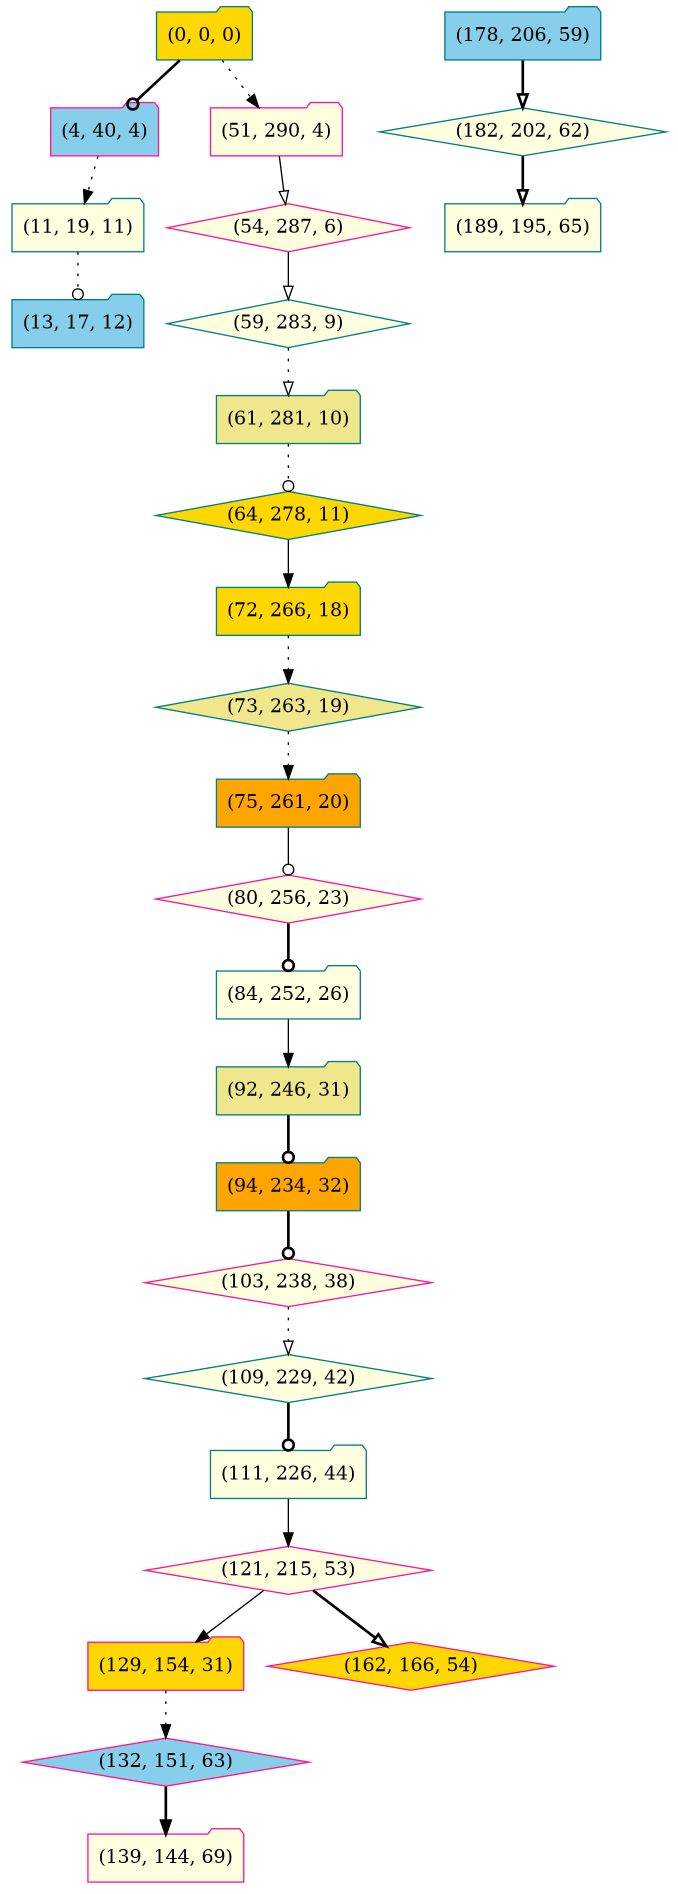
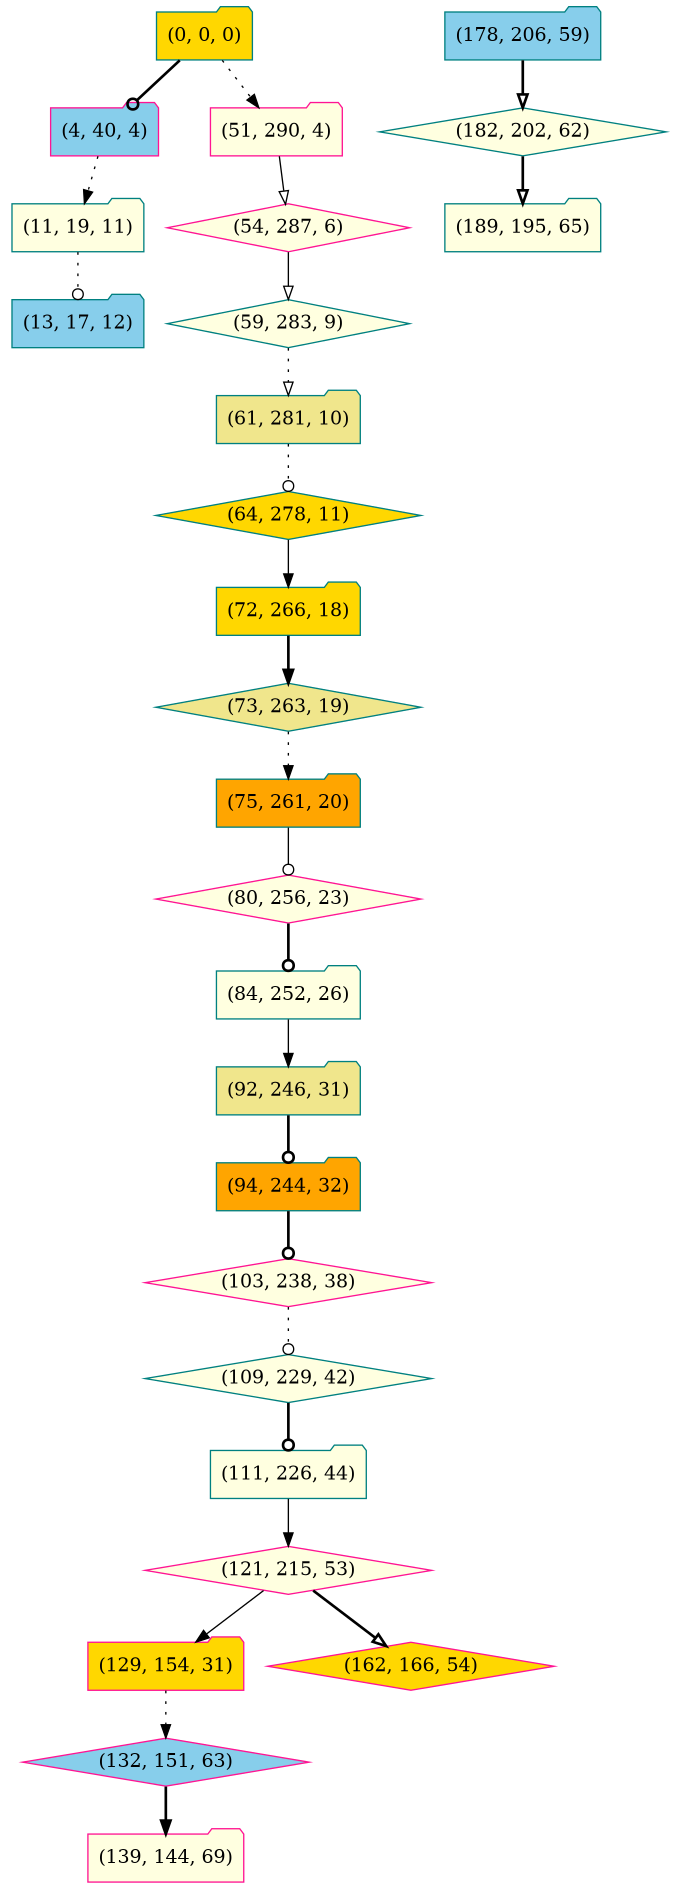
(288, 653) -> (288, 653)
(288, 1187) -> (288, 1187)
(288, 1325) -> (288, 1325)
